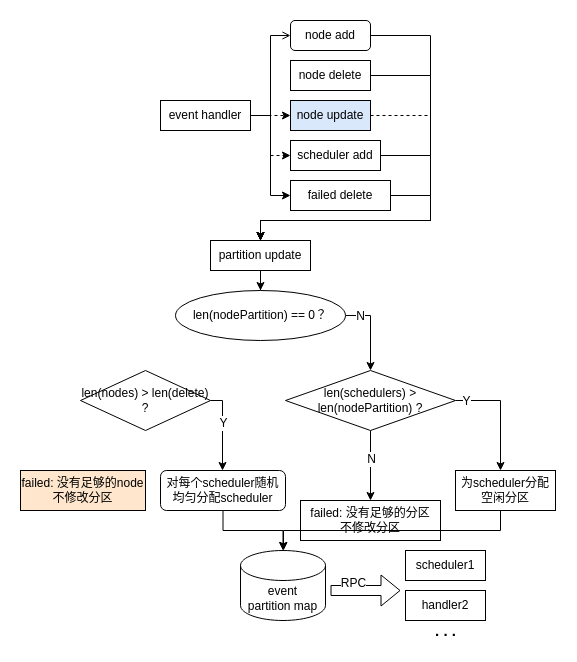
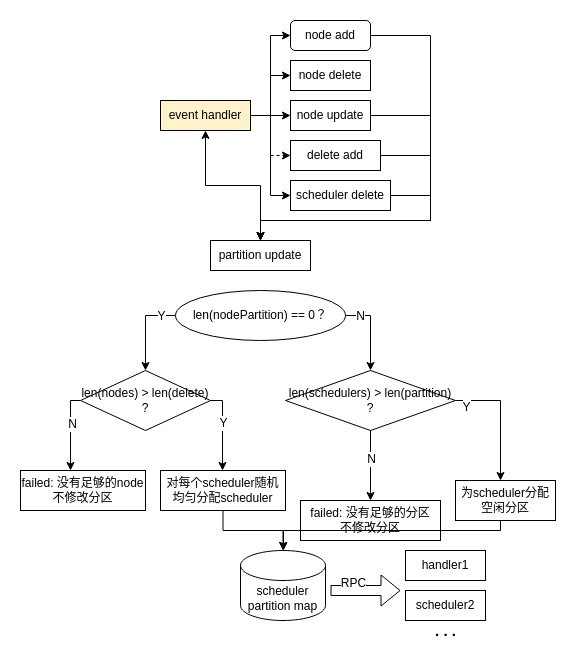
(283, 36) -> (282, 36)
none -> (278, 76)
(400, 76) -> none
(206, 116) -> (206, 116)
(277, 116) -> (277, 116)
(331, 116) -> (331, 116)
(400, 116) -> (400, 116)
(336, 156) -> (336, 156)
(341, 196) -> (341, 196)
(261, 285) -> (226, 186)
none -> (146, 325)
(371, 401) -> (371, 401)
none -> (71, 427)
(83, 491) -> (83, 491)
(223, 491) -> (223, 491)
(506, 491) -> (506, 501)
(446, 566) -> (446, 566)
(283, 599) -> (283, 599)
(446, 606) -> (446, 606)
